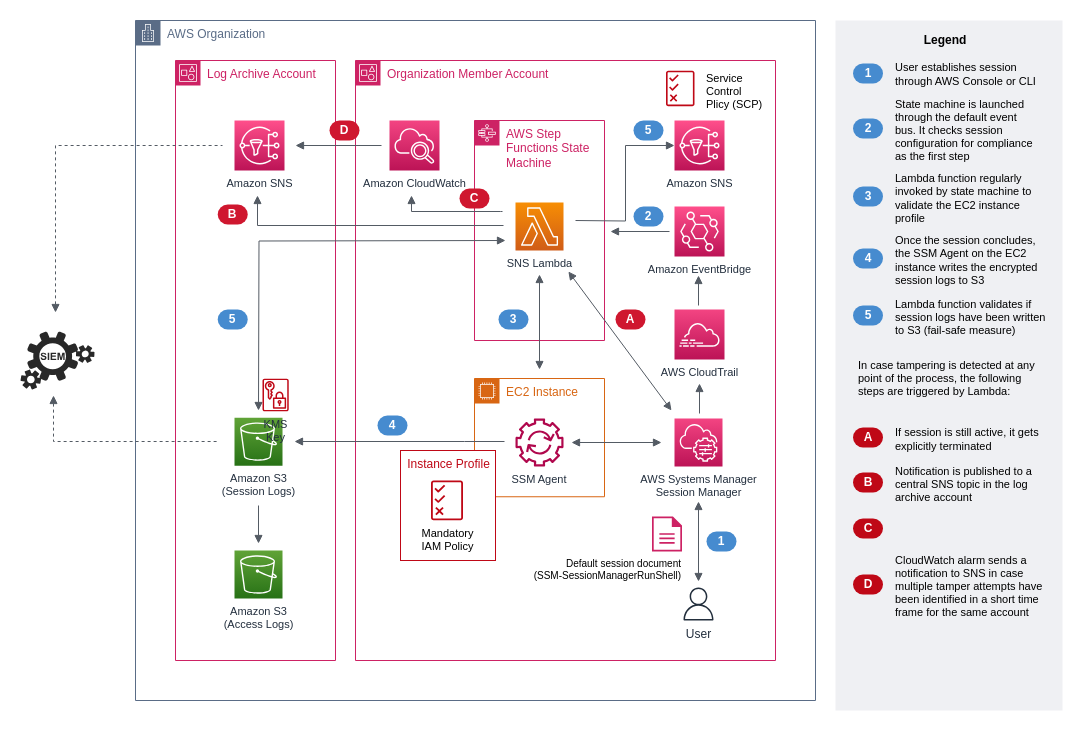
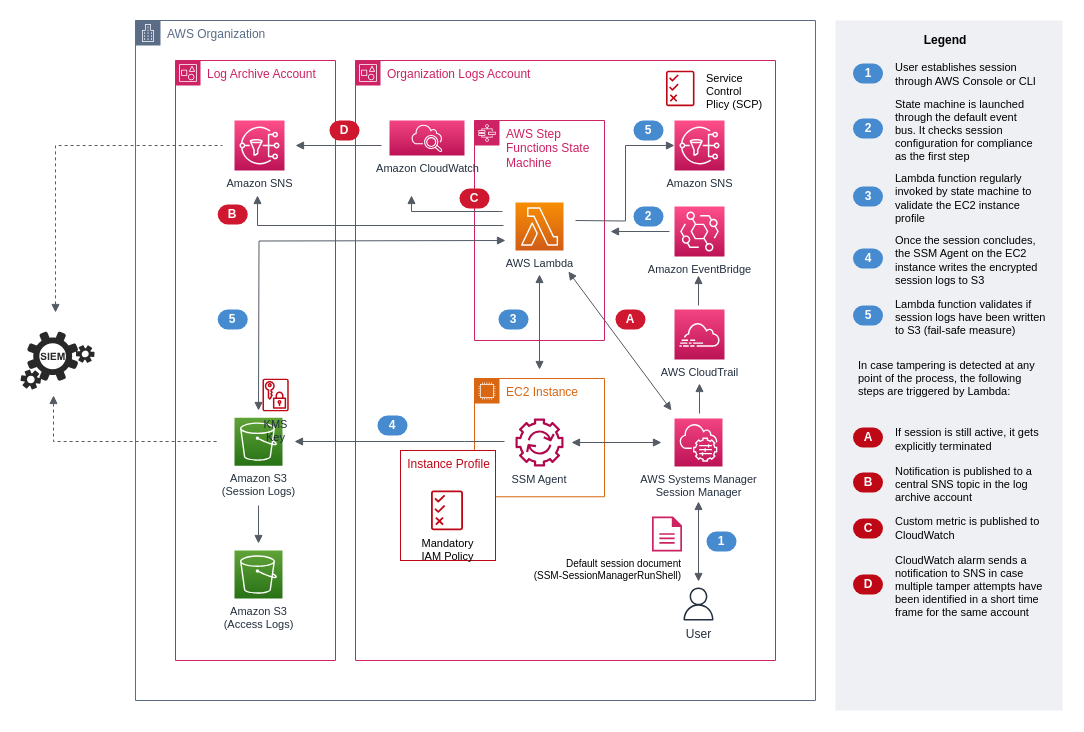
(472, 75) -> (465, 75)
(415, 146) -> (427, 138)
(540, 265) -> (540, 265)
(447, 500) -> (447, 510)
none -> (969, 529)
